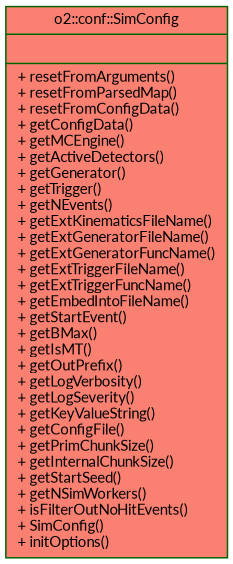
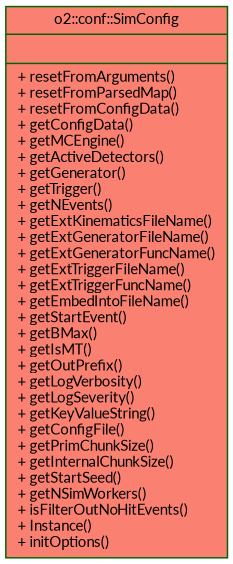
(61, 526) -> (55, 526)
